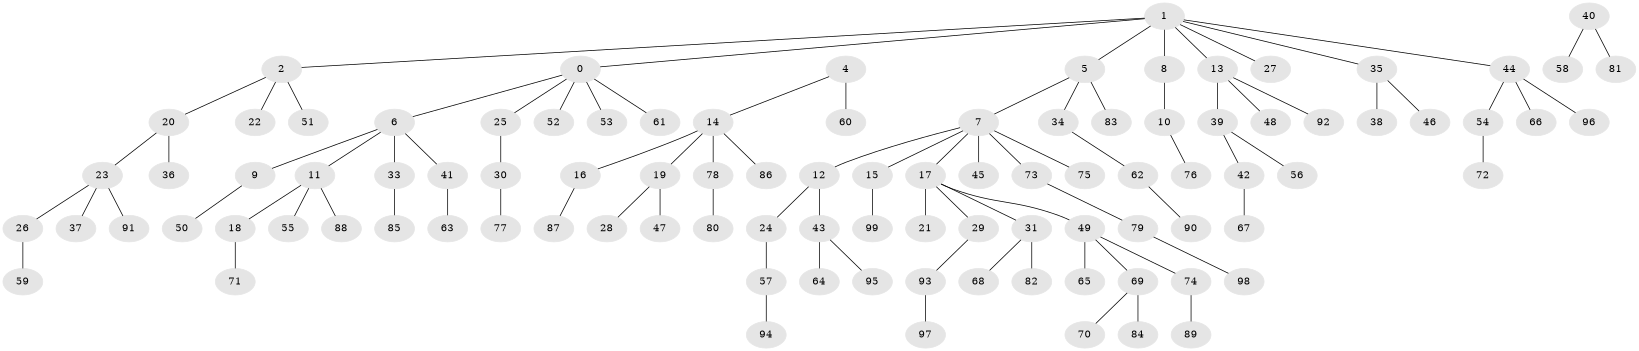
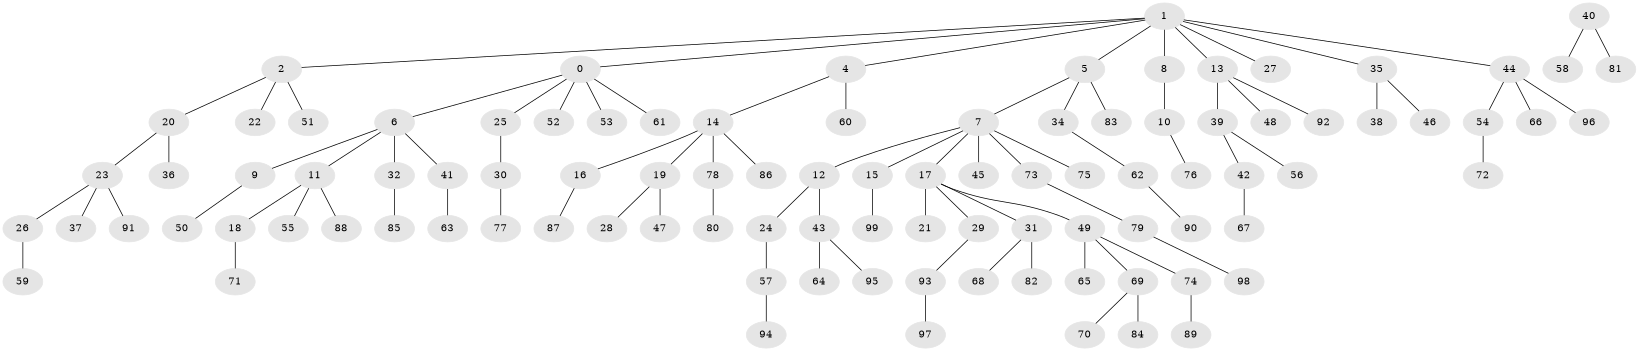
none -> (1005, 43)
(395, 176) -> (395, 176)
